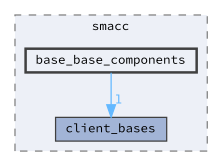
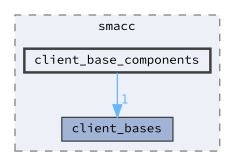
(111, 61) -> (117, 61)
